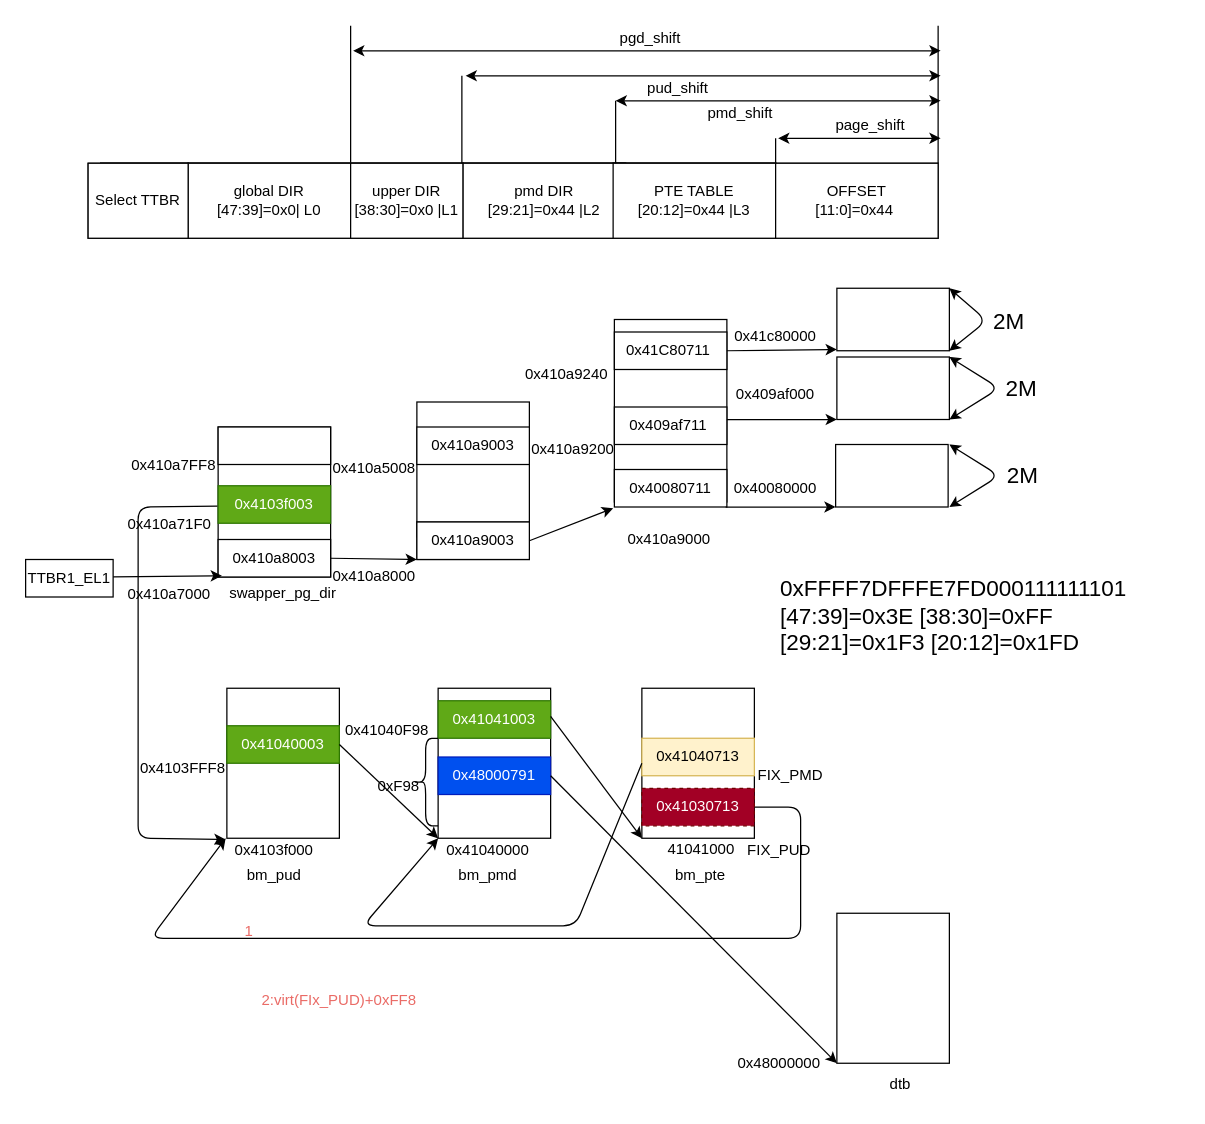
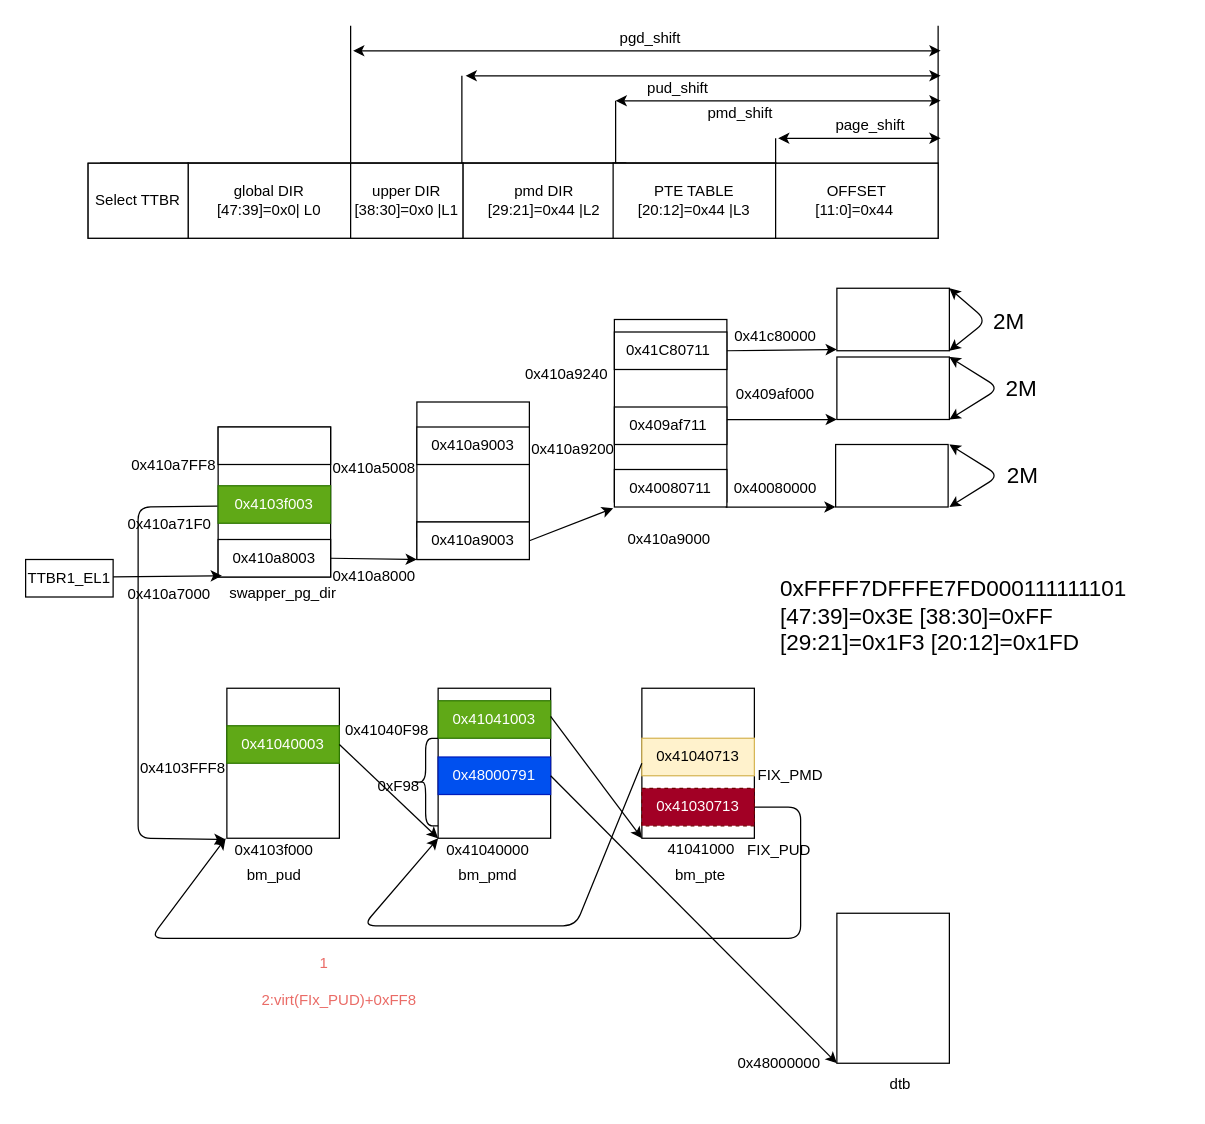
(249, 932) -> (324, 963)
